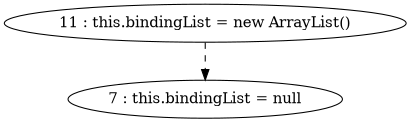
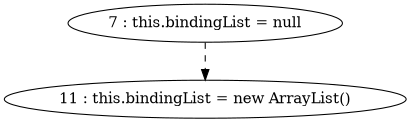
(205, 56) -> (205, 56)
